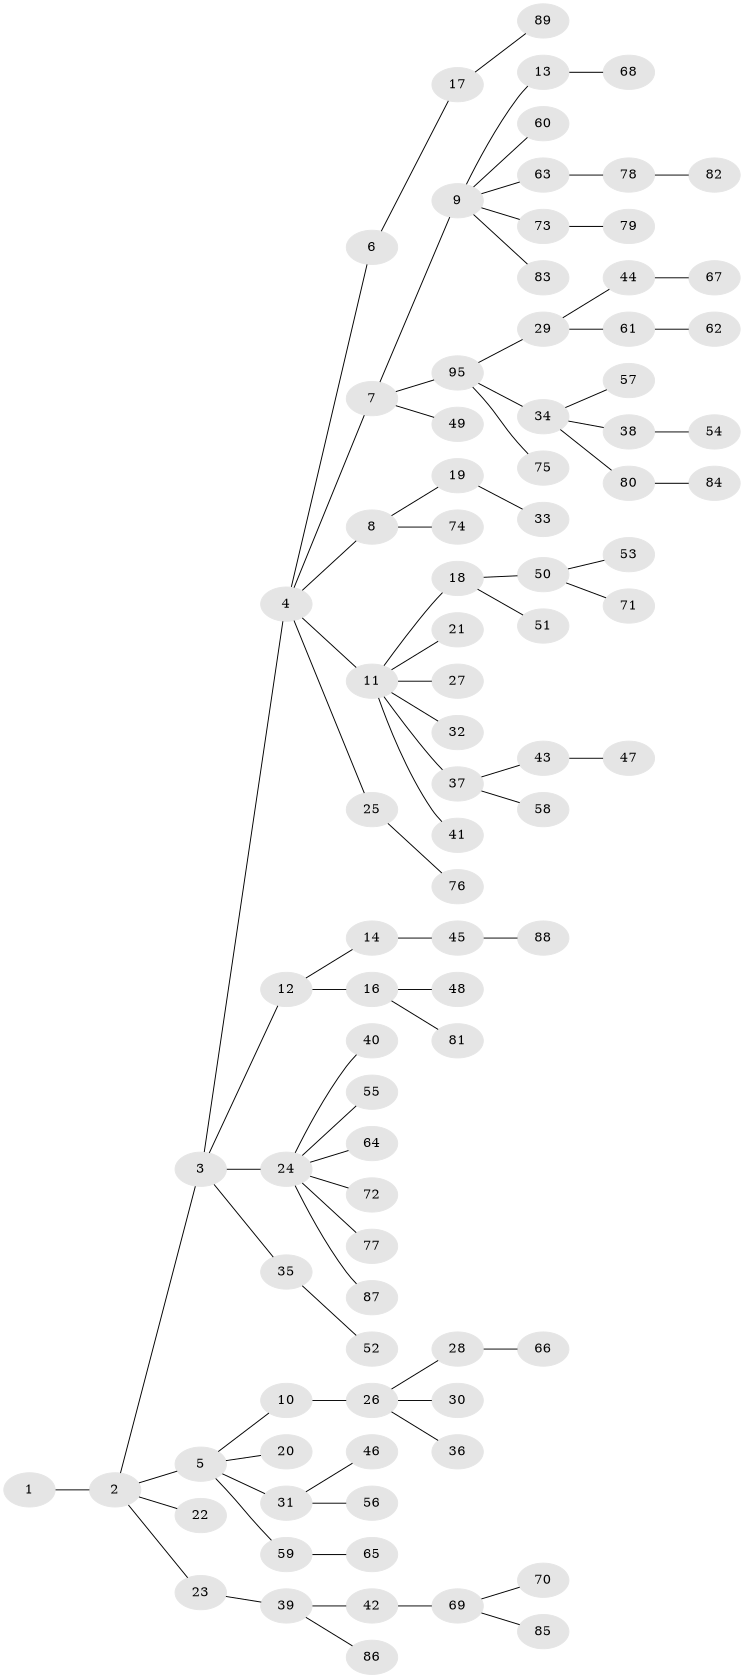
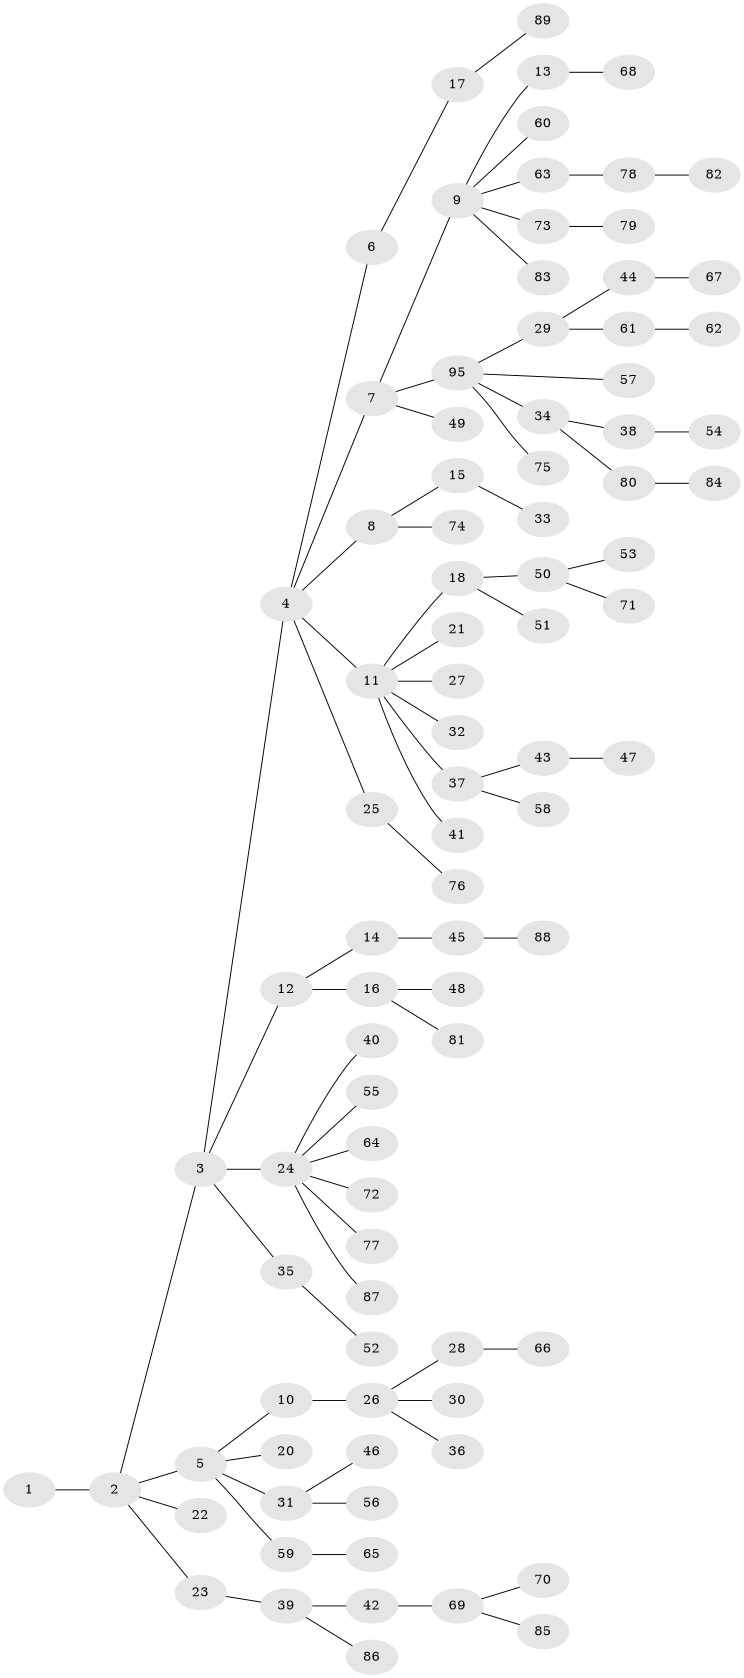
(586, 399) -> (543, 377)
(458, 476) -> (458, 476)
